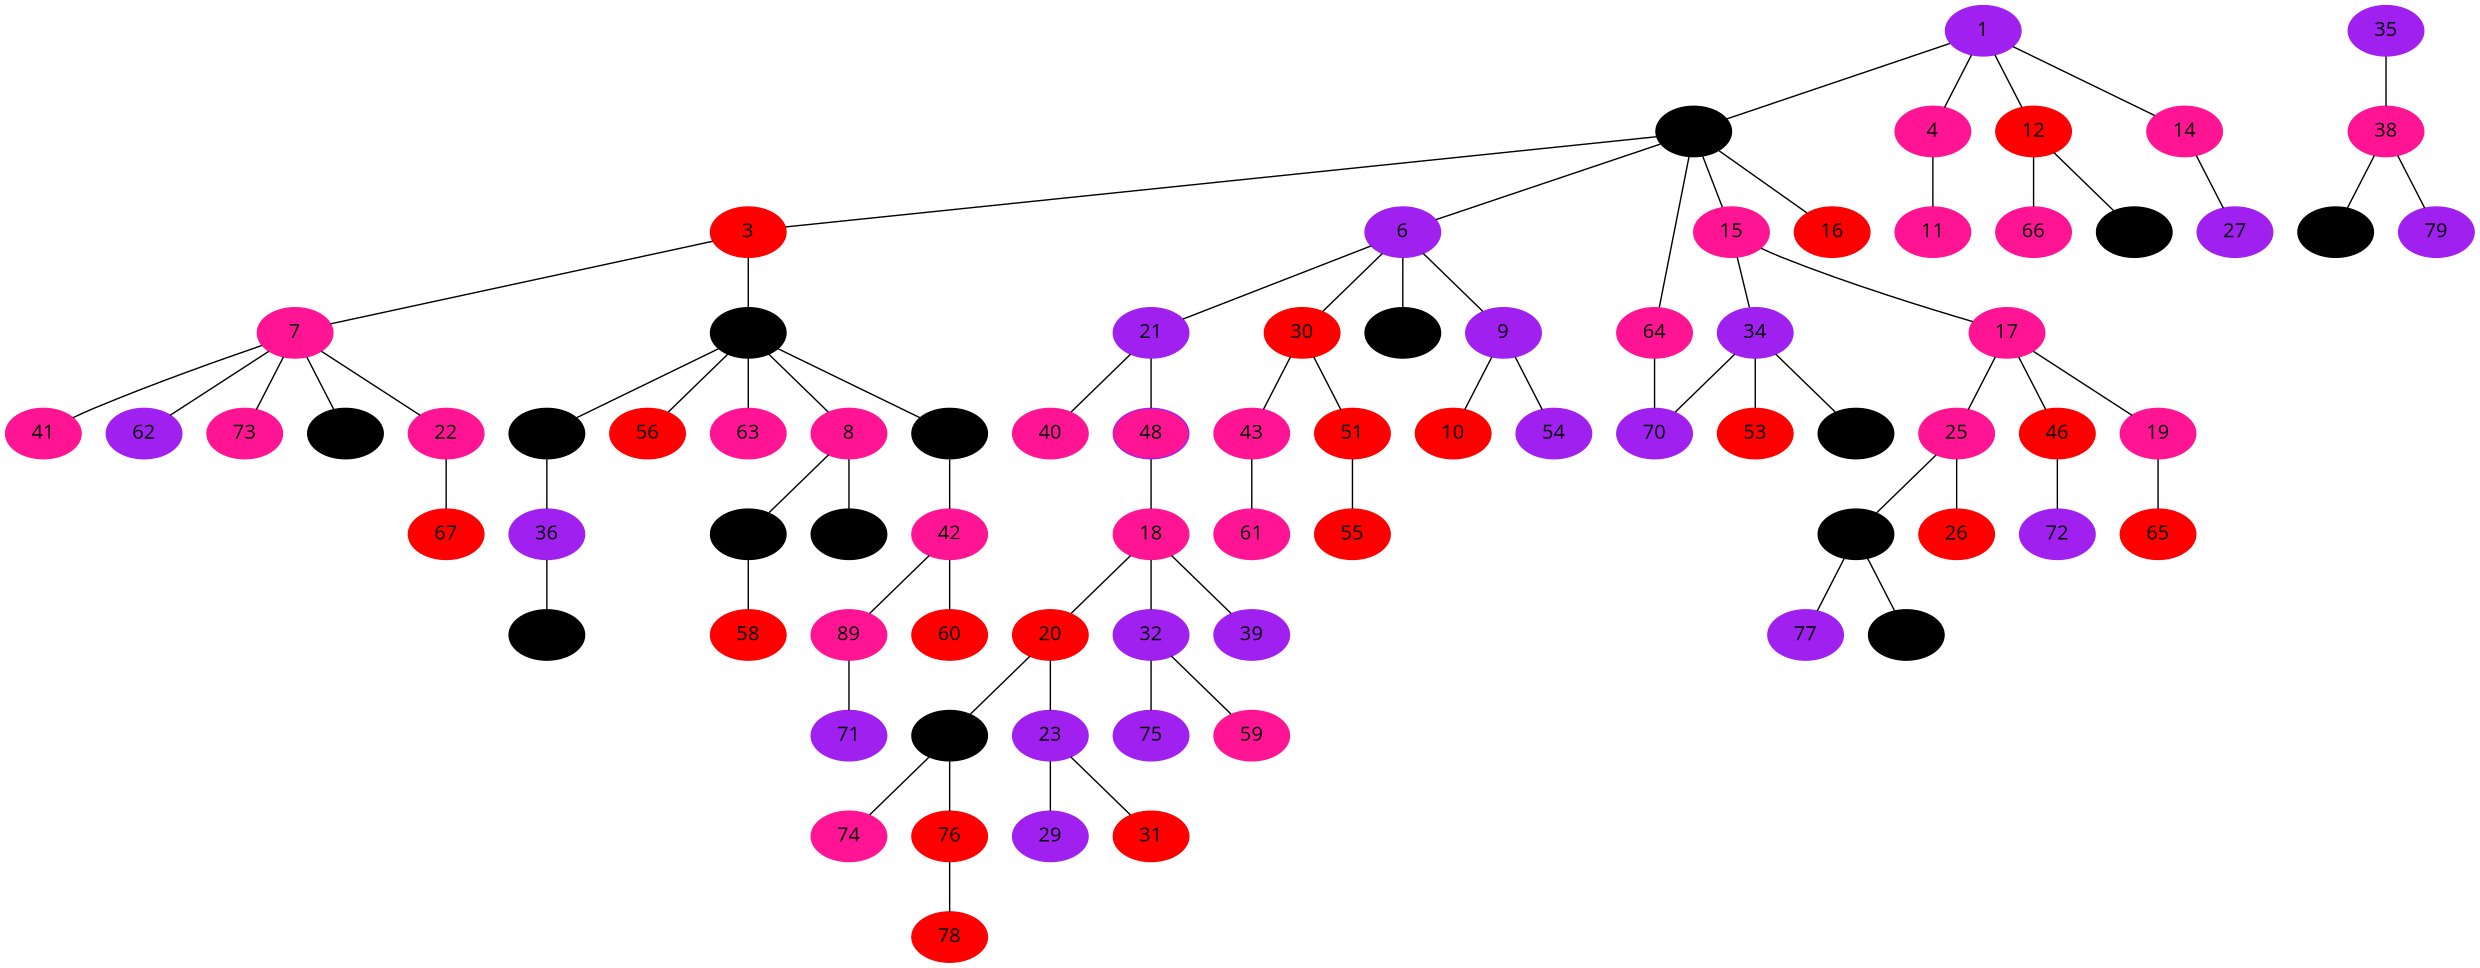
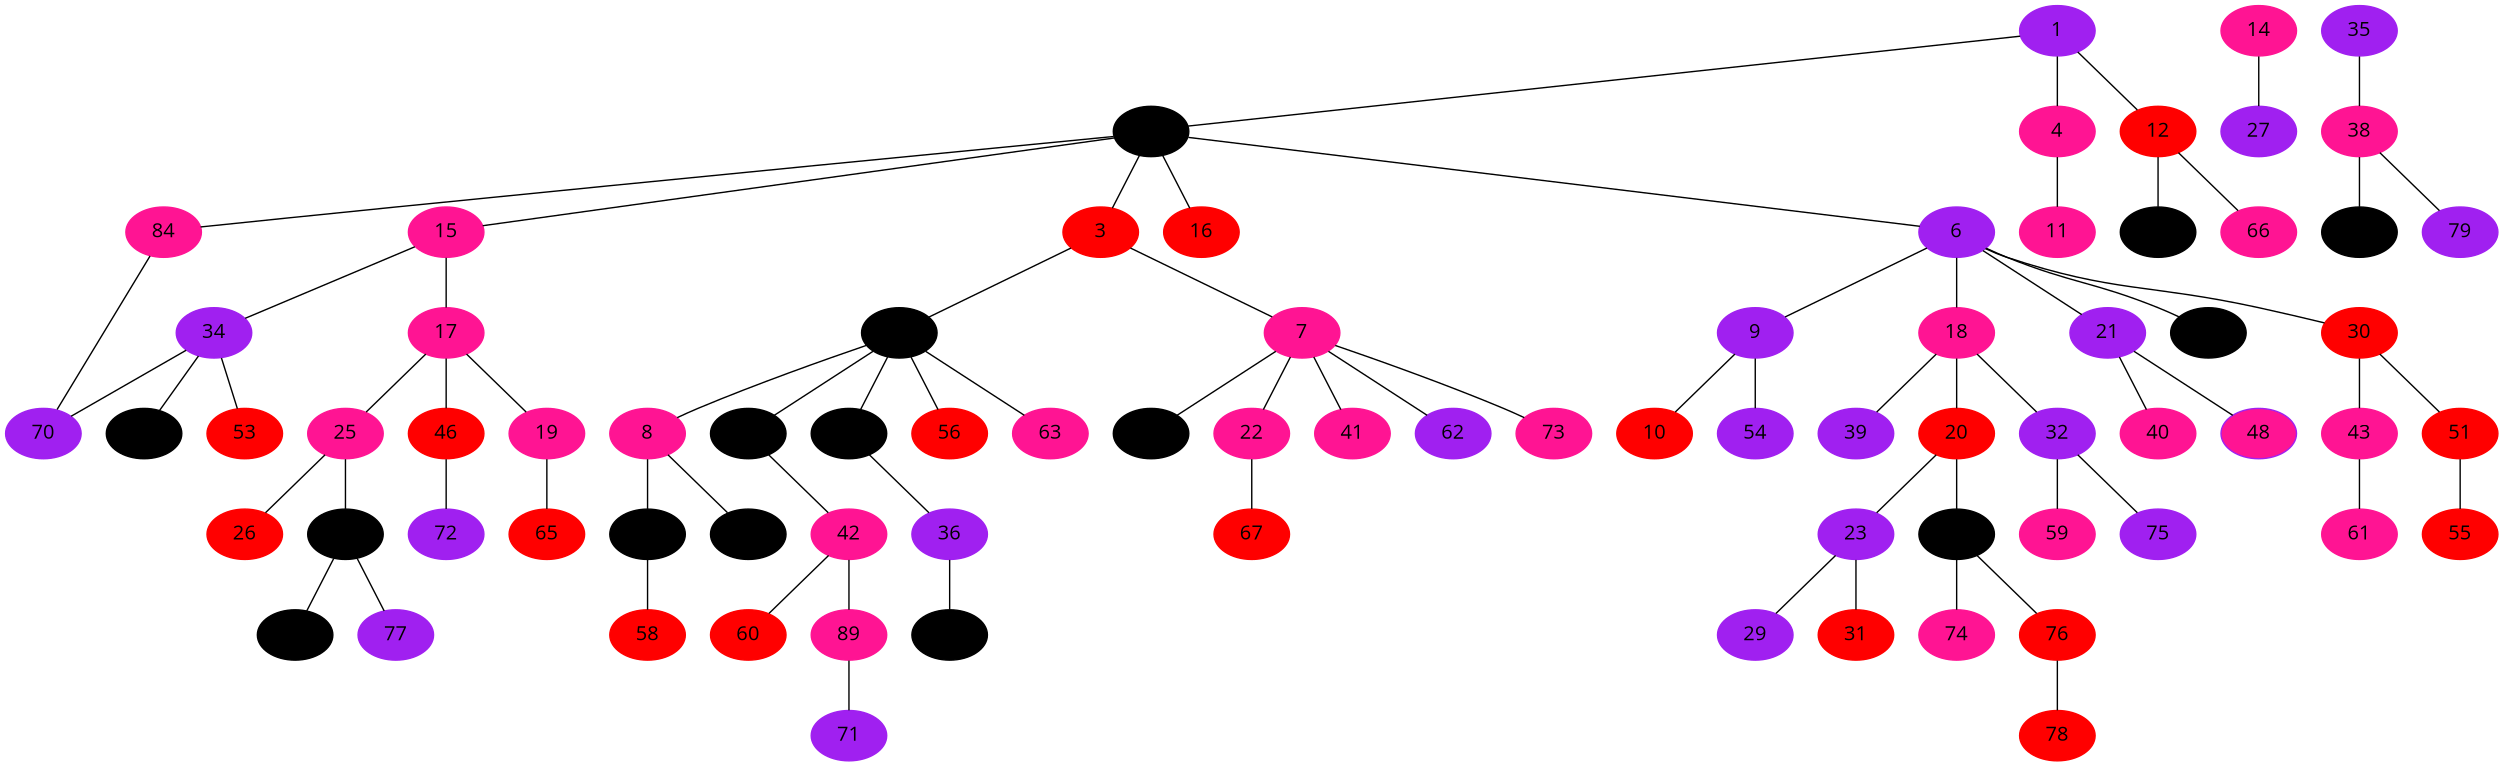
(2084, 81) -> none
(1655, 333) -> (164, 232)
(1151, 484) -> (1957, 283)
